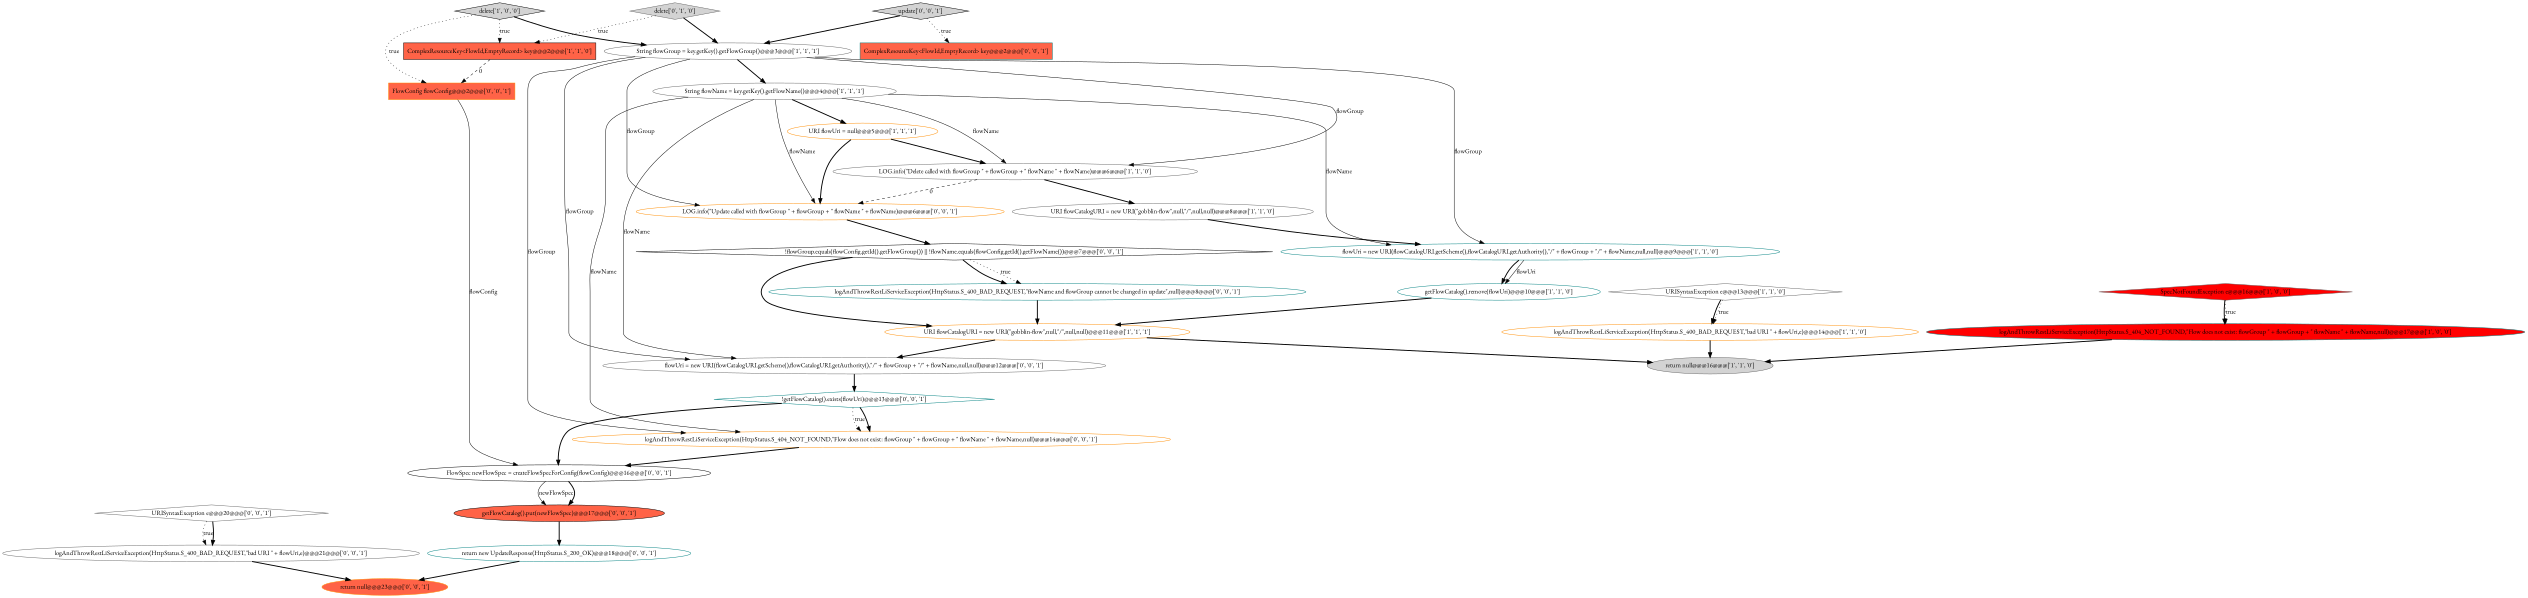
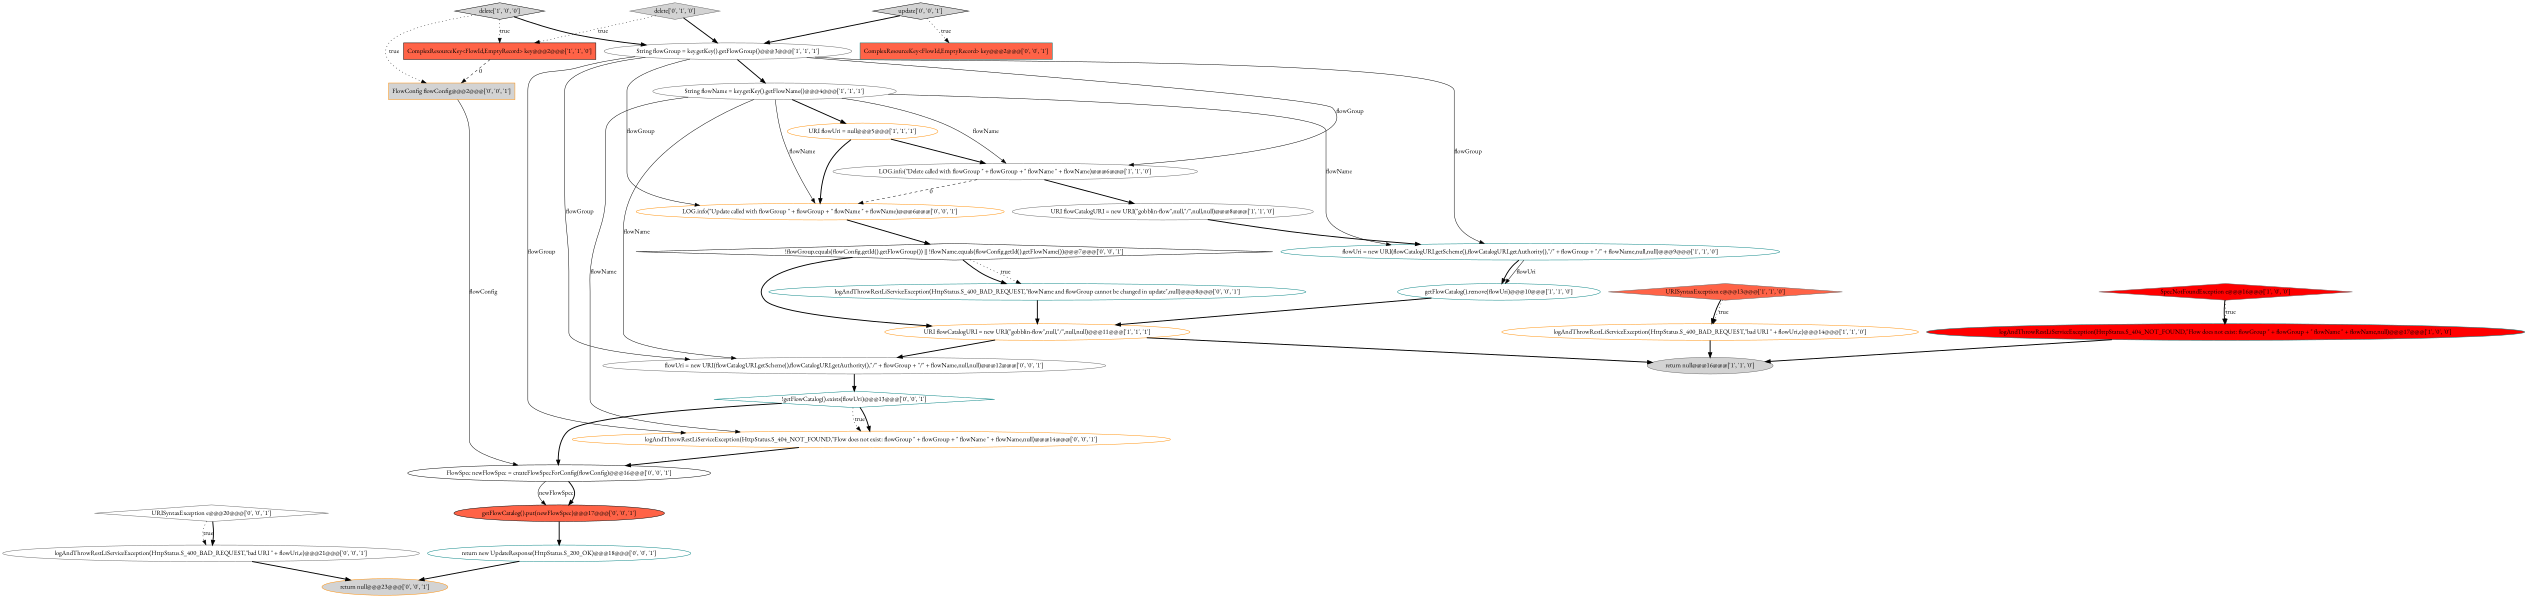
(452, 91) -> (452, 91)
(1725, 292) -> (1725, 292)
(385, 587) -> (385, 587)
